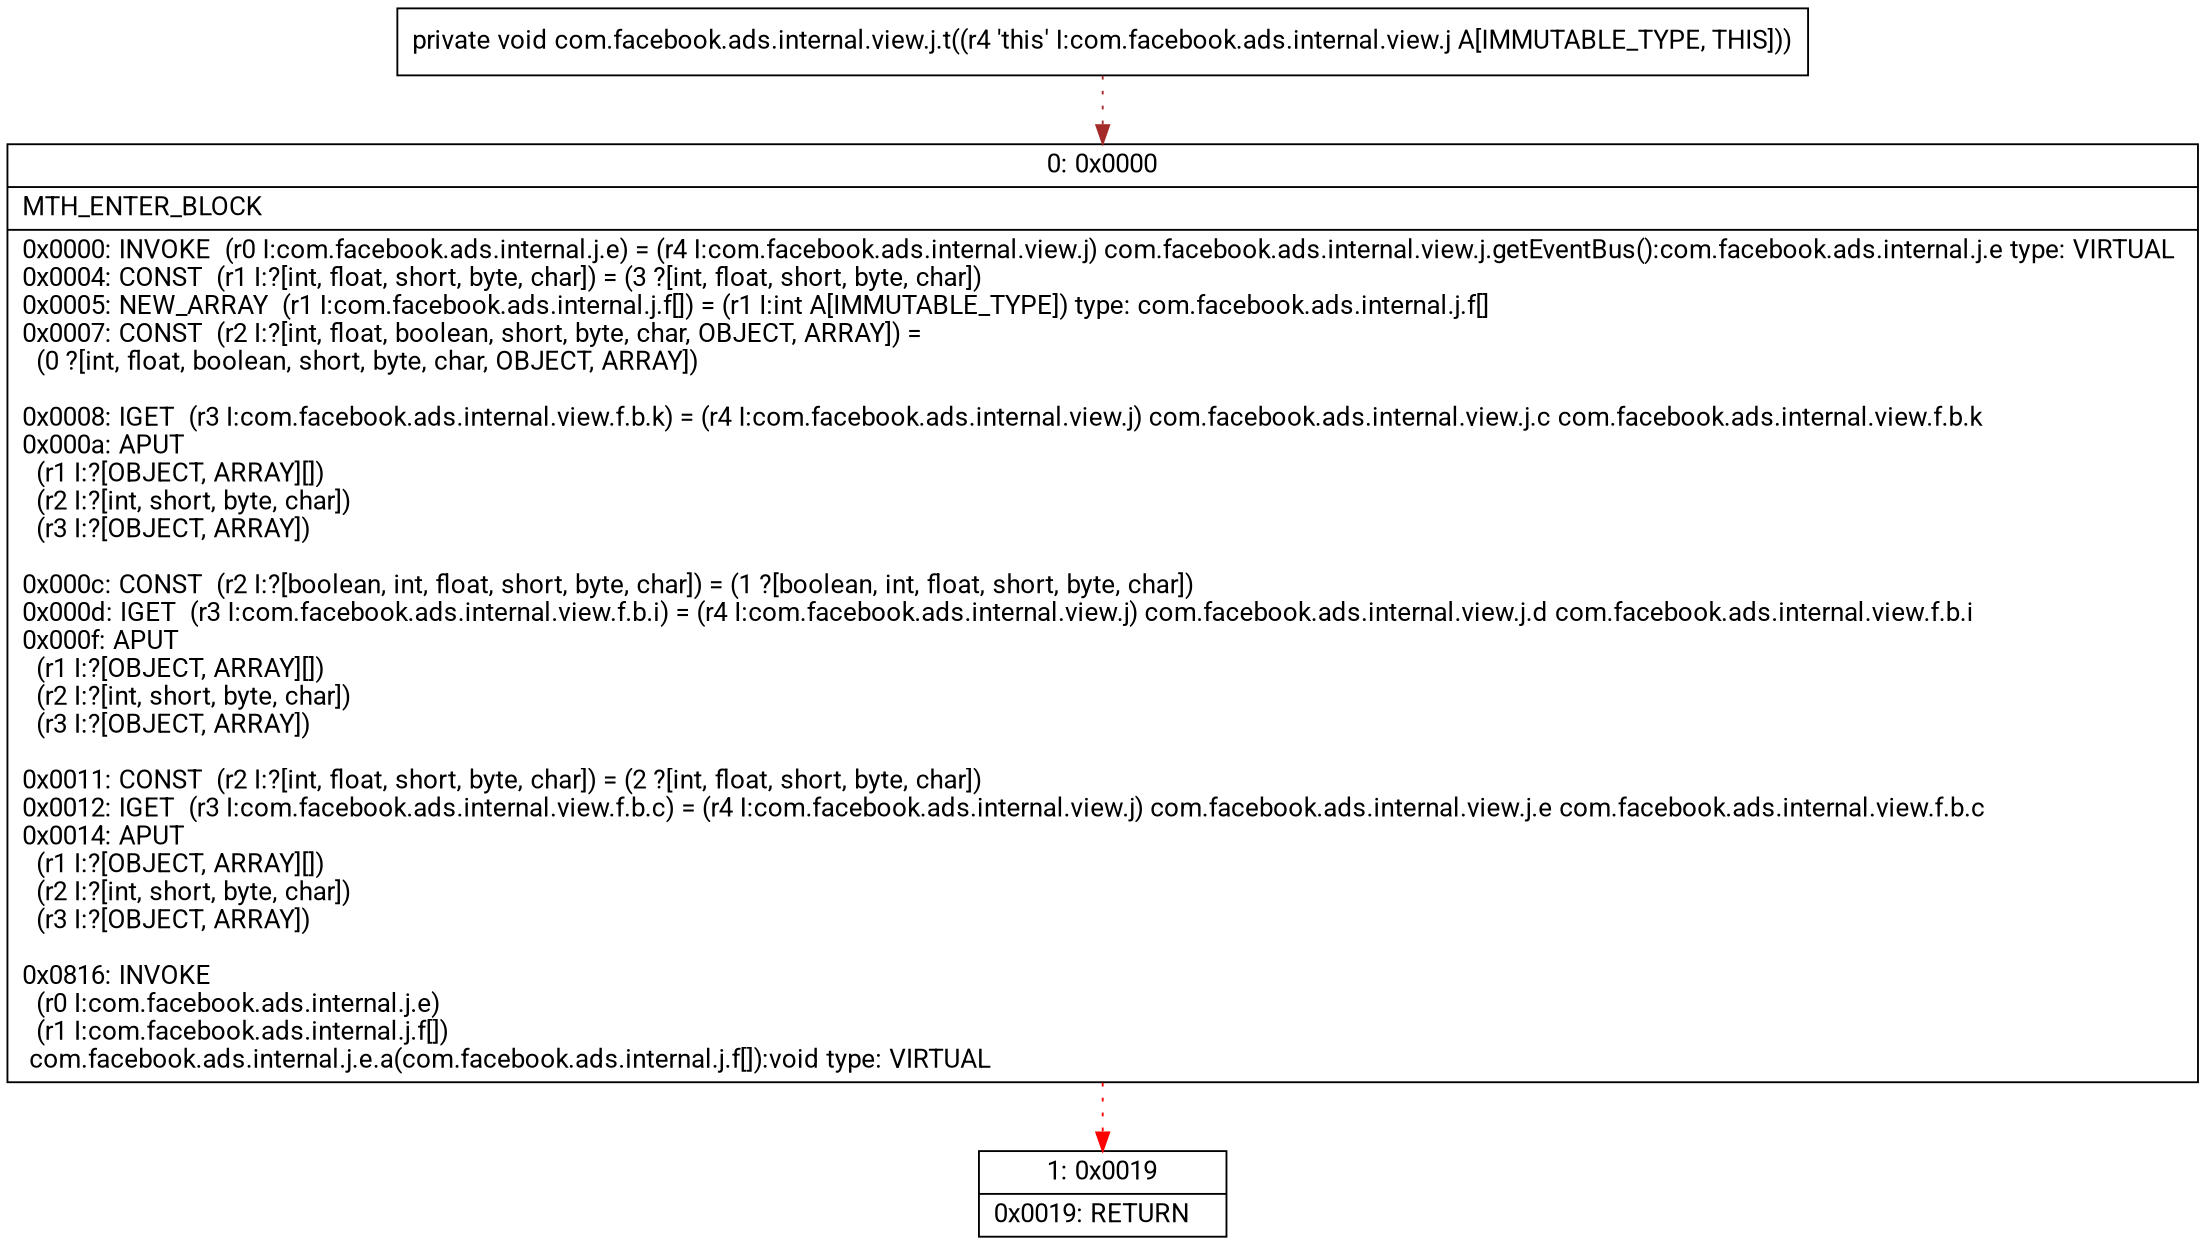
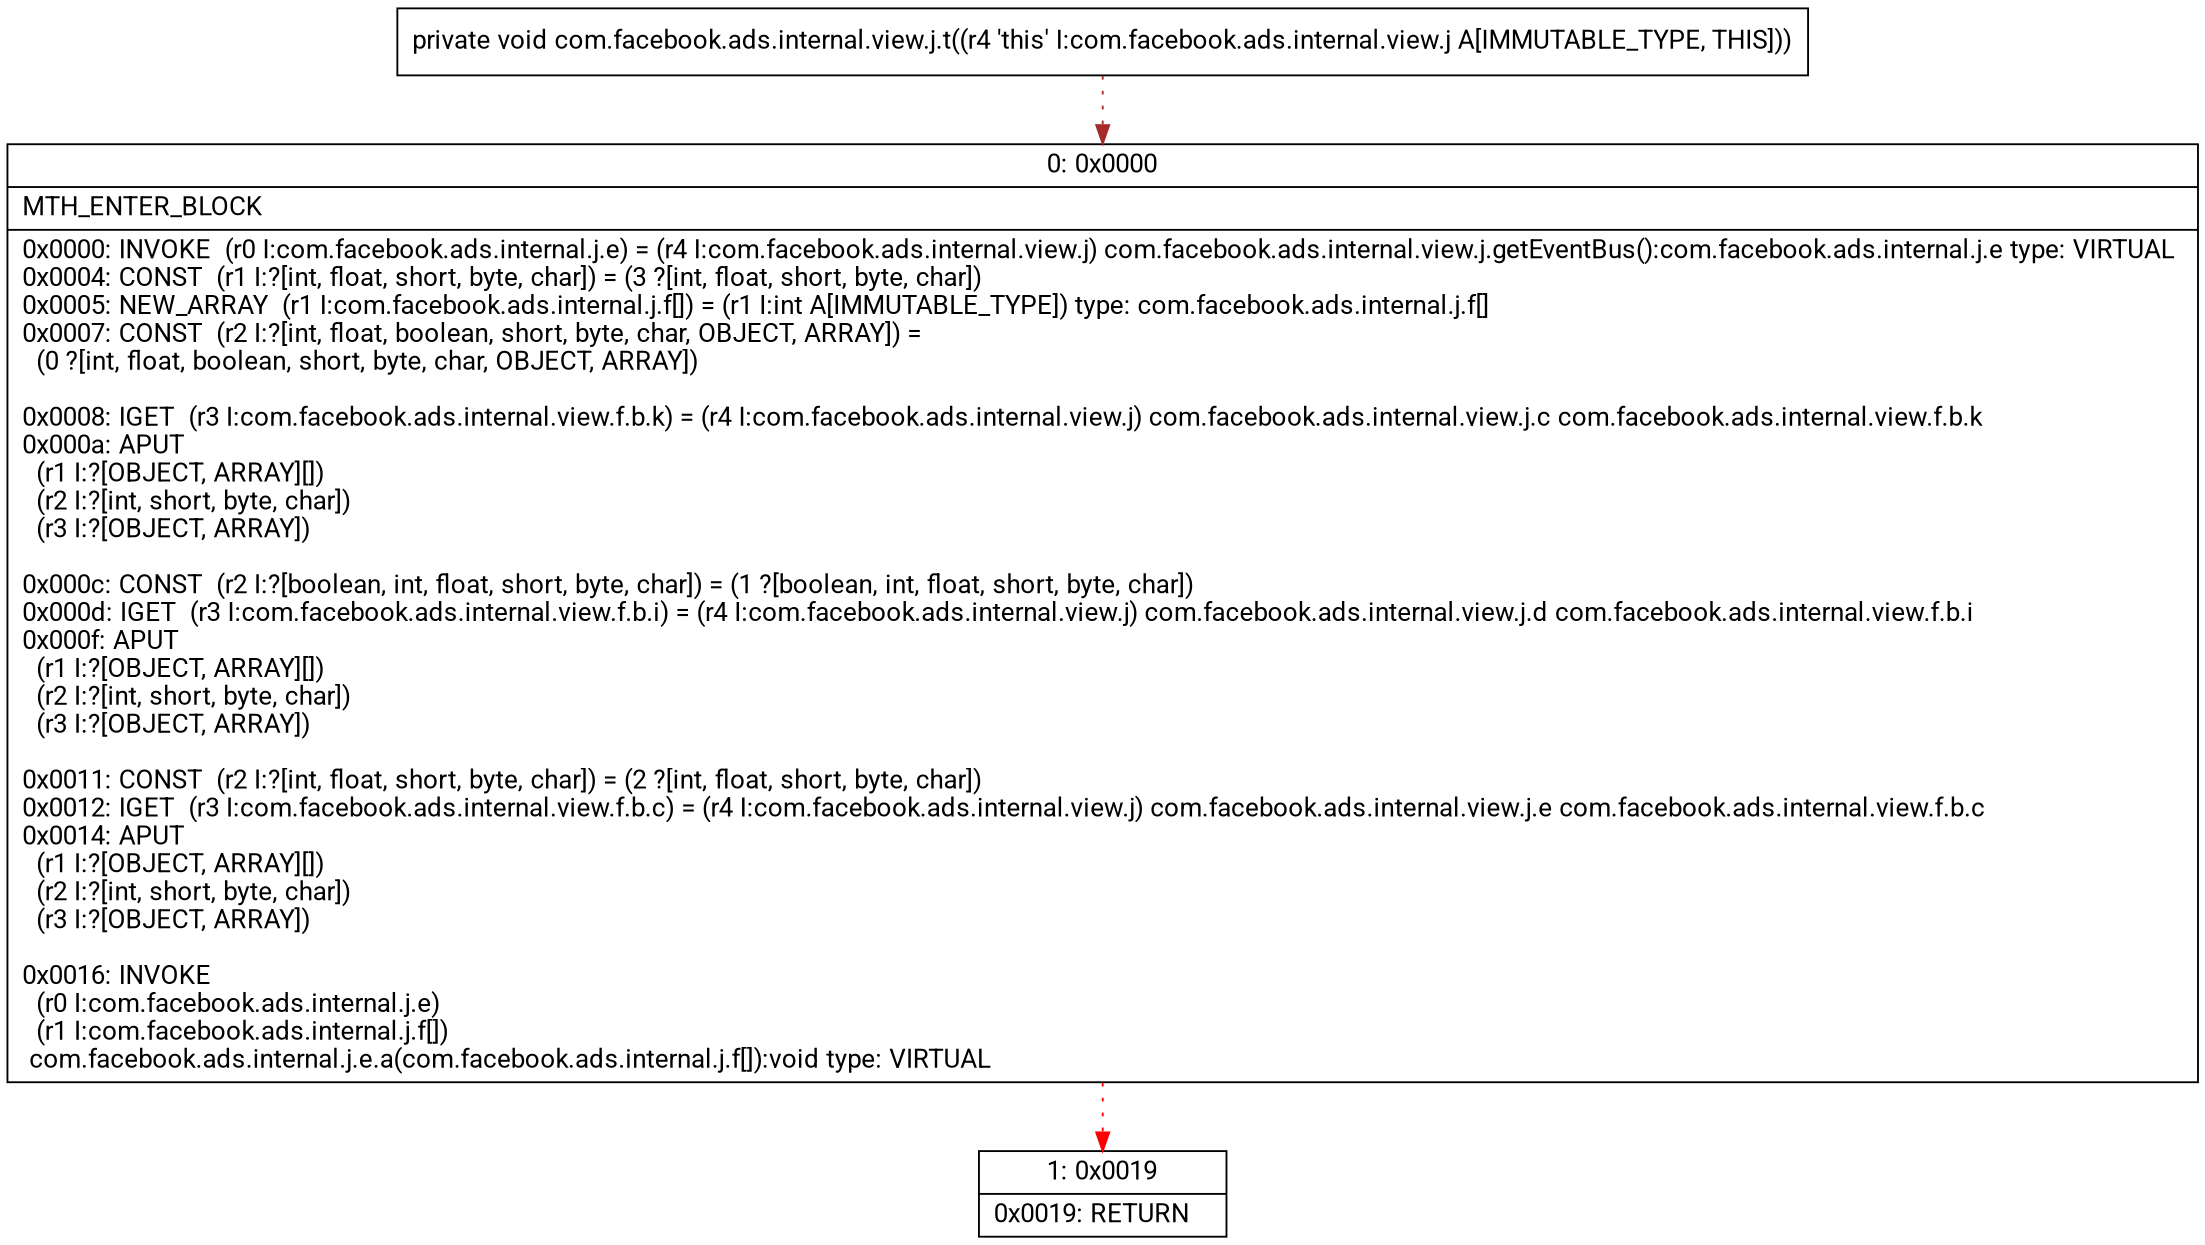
(124, 976) -> (124, 976)
